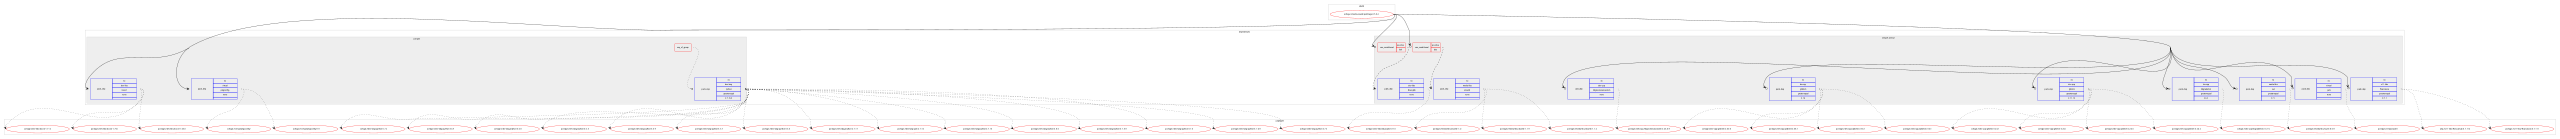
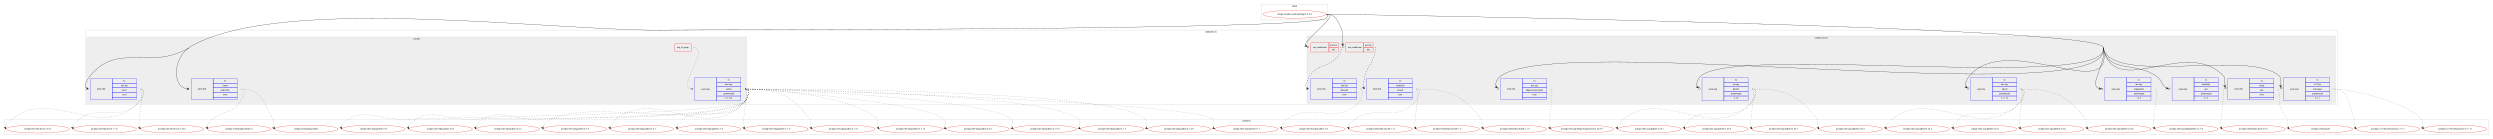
(911, 129) -> (844, 129)
(1314, 129) -> none
(2455, 129) -> (2455, 129)
